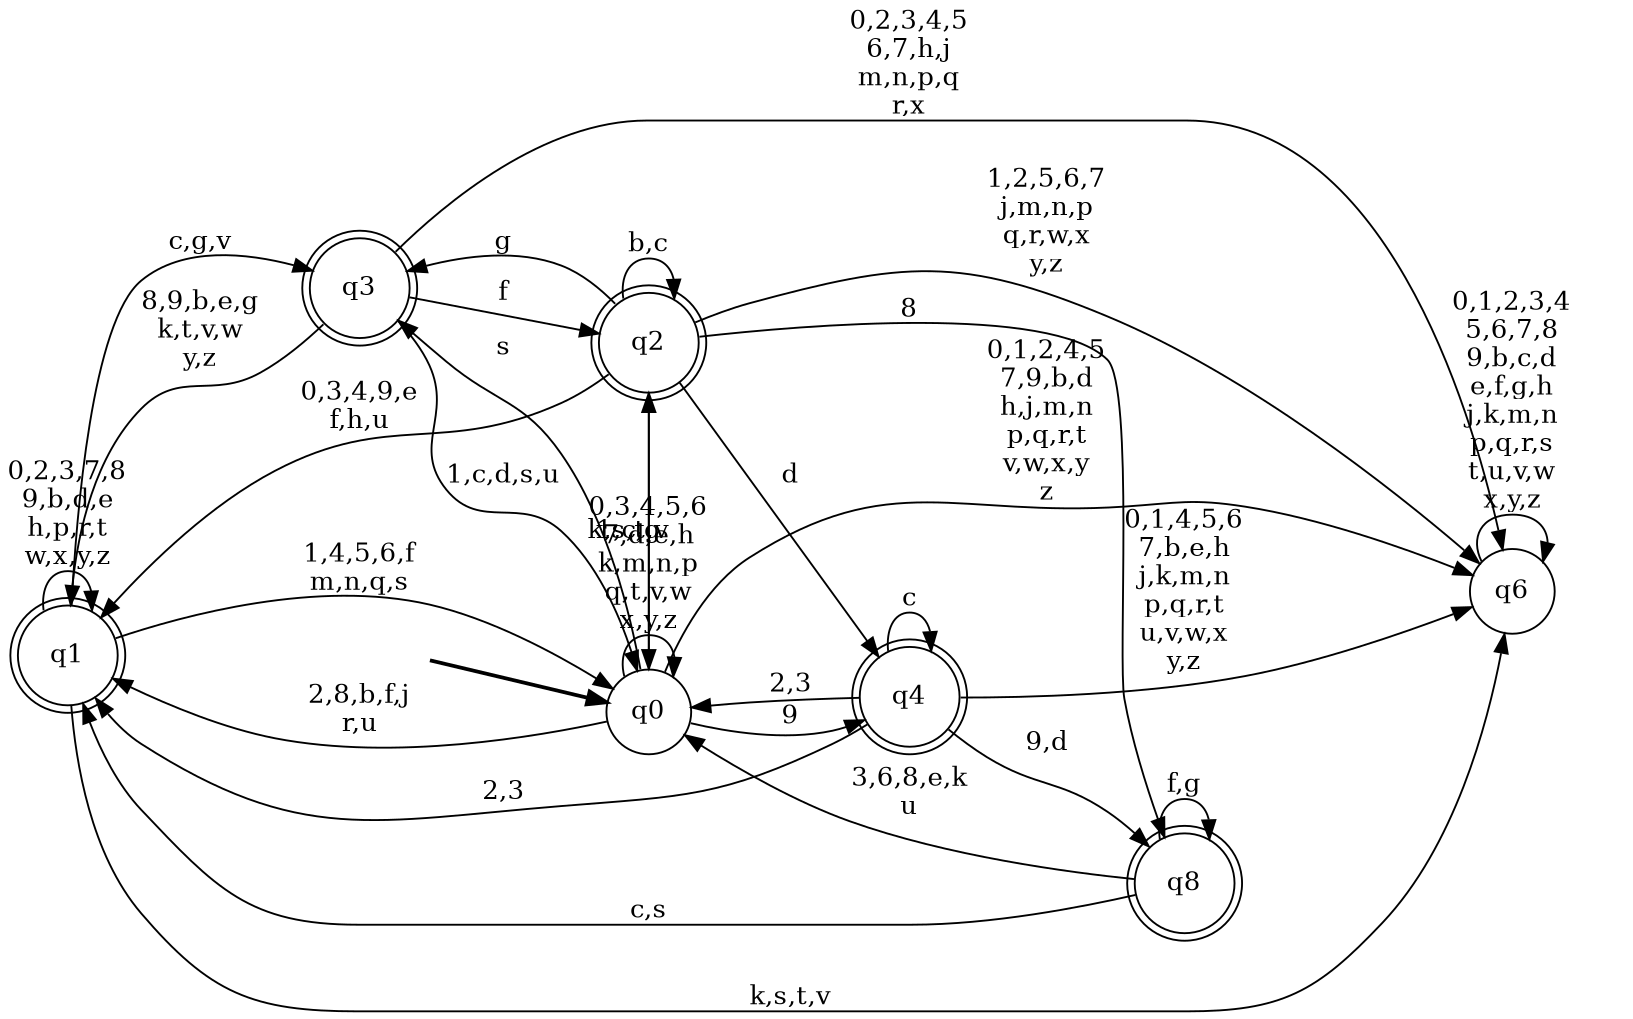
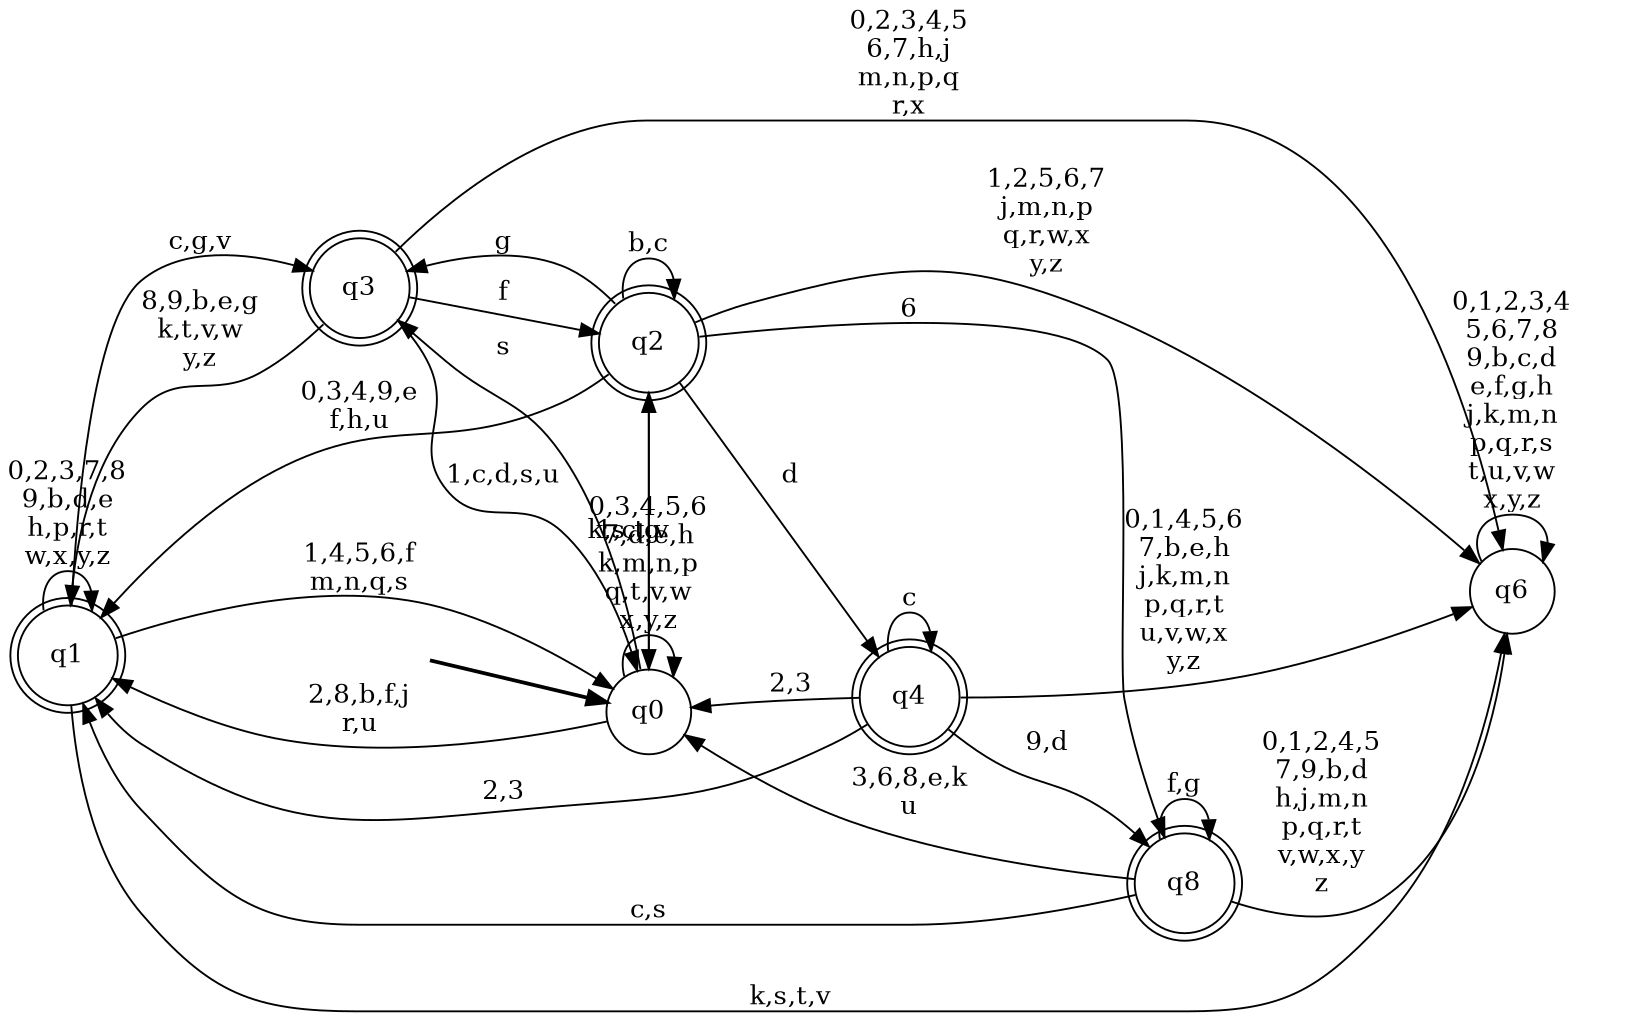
(910, 310) -> (910, 310)
(1029, 507) -> (1397, 886)
(769, 735) -> none
